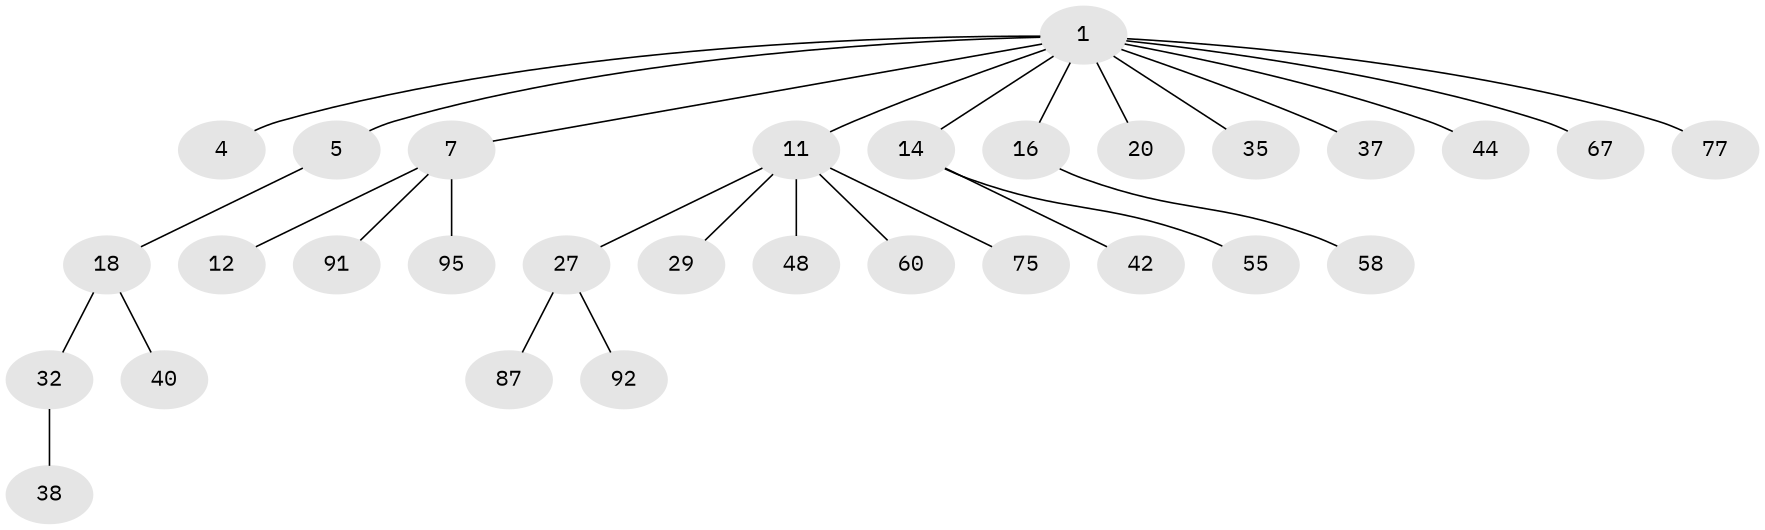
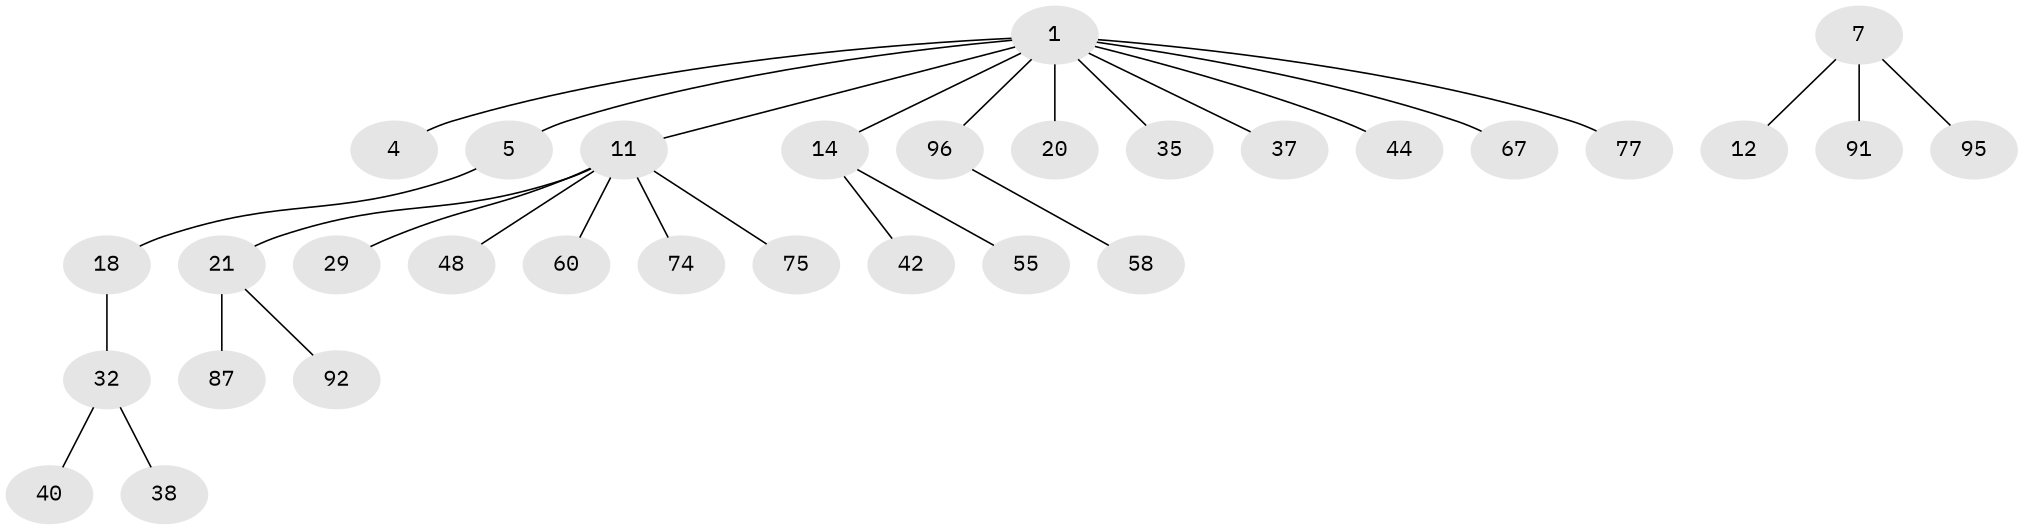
(767, 93) -> none
(1026, 150) -> (940, 150)
(567, 265) -> (222, 265)
none -> (681, 265)
(136, 322) -> (78, 437)
